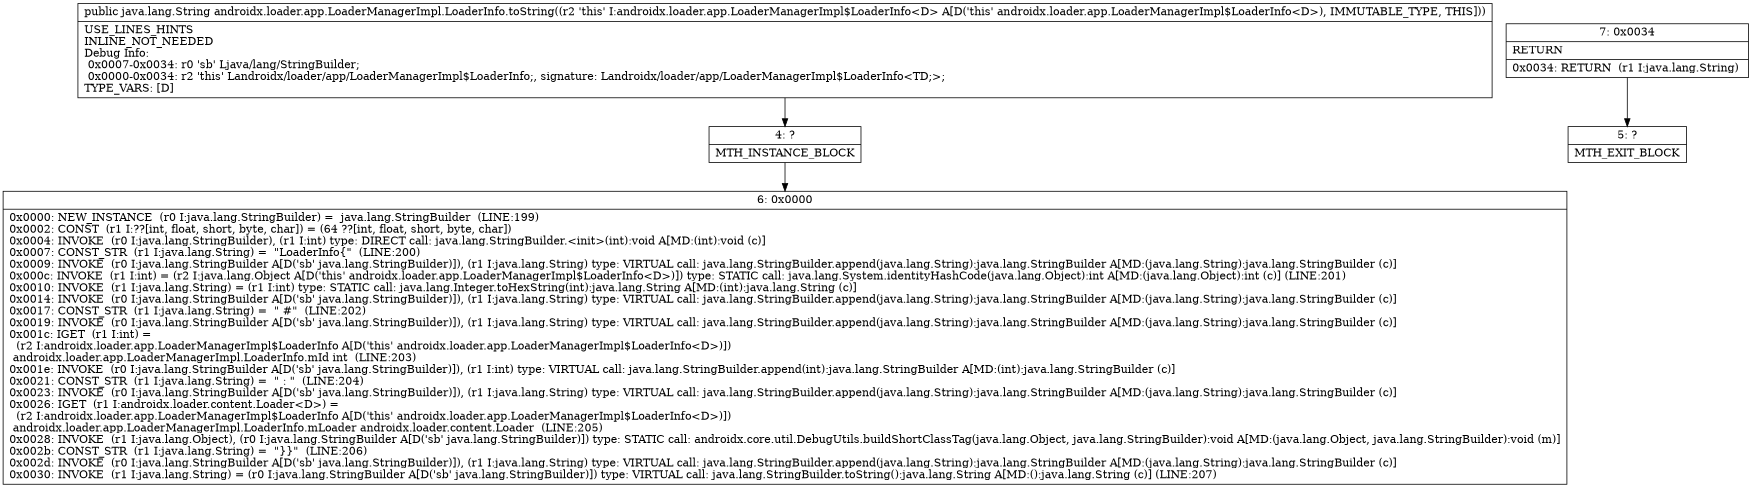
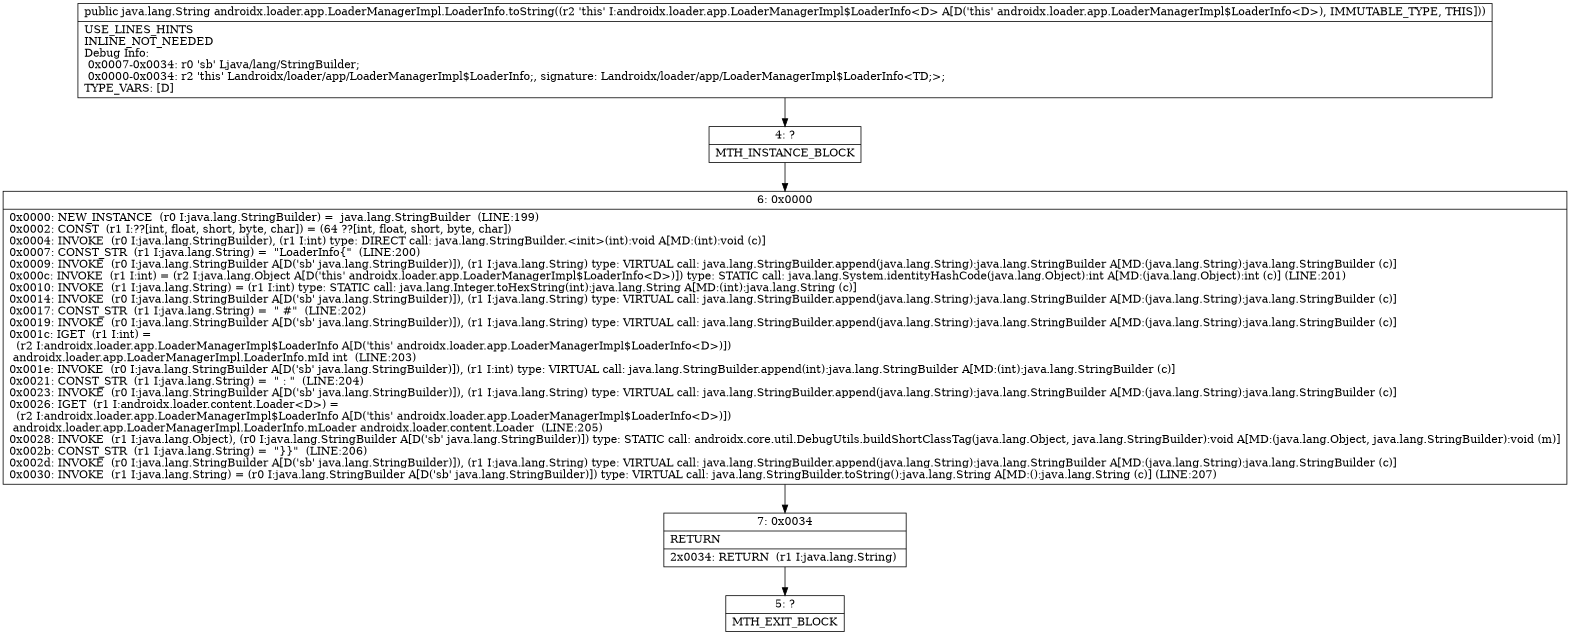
(1627, 68) -> (785, 557)
none -> (785, 495)
